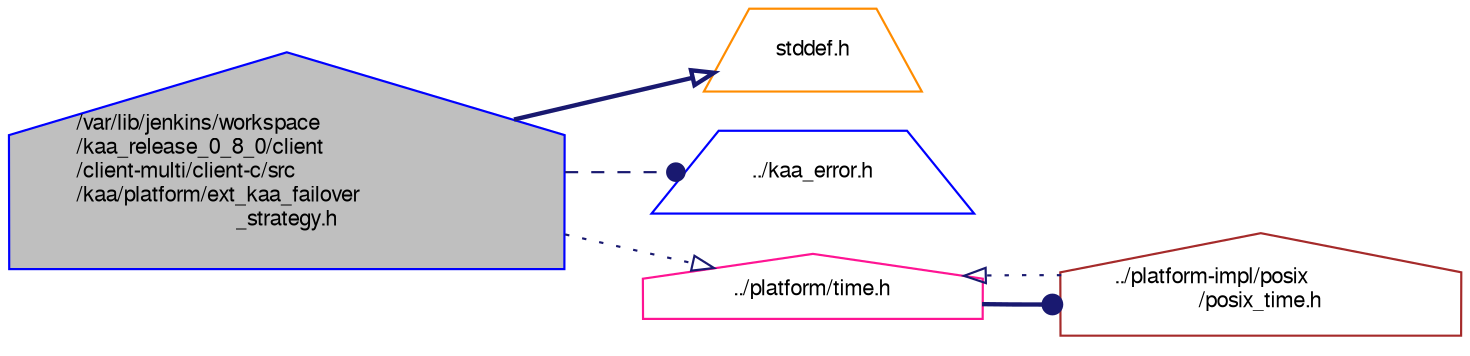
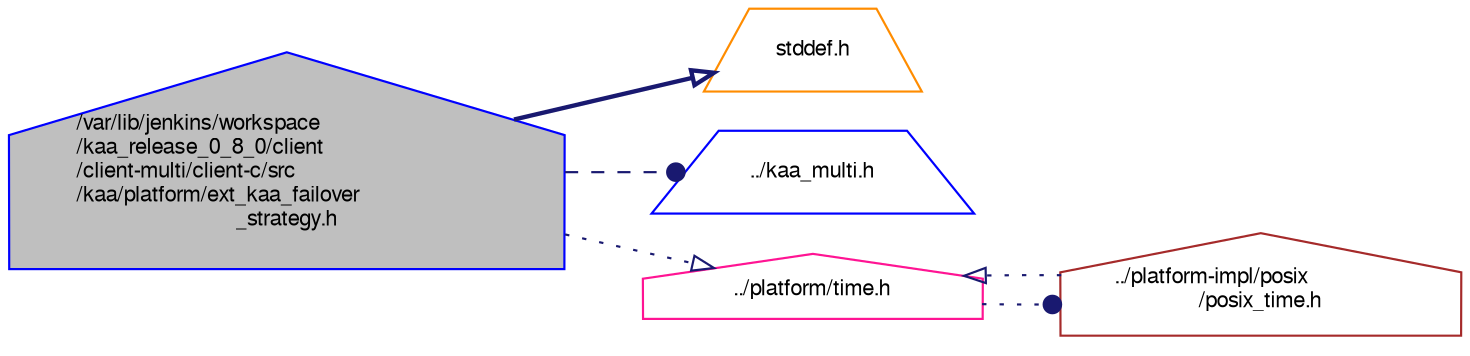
(813, 172) -> (813, 172)
(1013, 304) -> (1013, 304)
